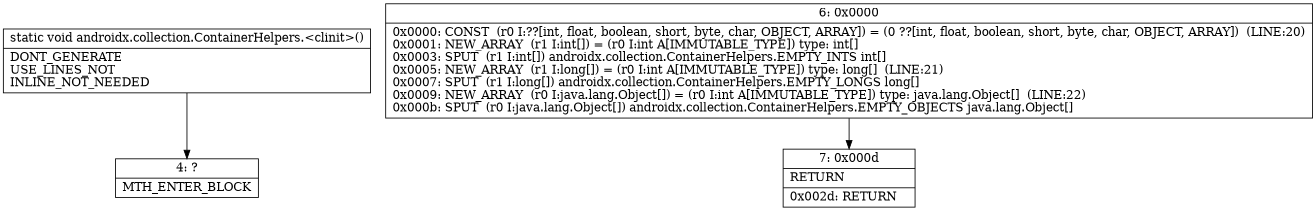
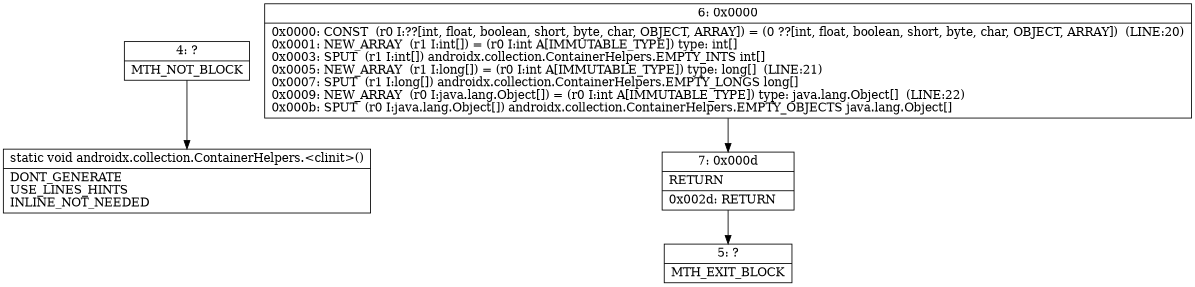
(63, 70) -> (69, 190)
(187, 122) -> (187, 110)
(187, 187) -> (187, 70)
none -> (728, 263)
